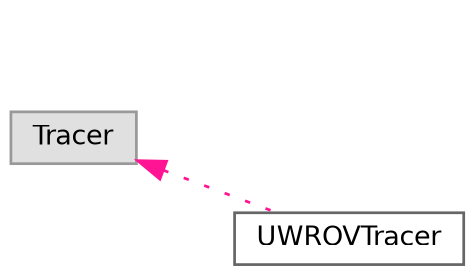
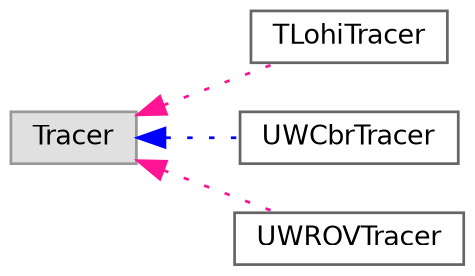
none -> (349, 37)
none -> (349, 138)
